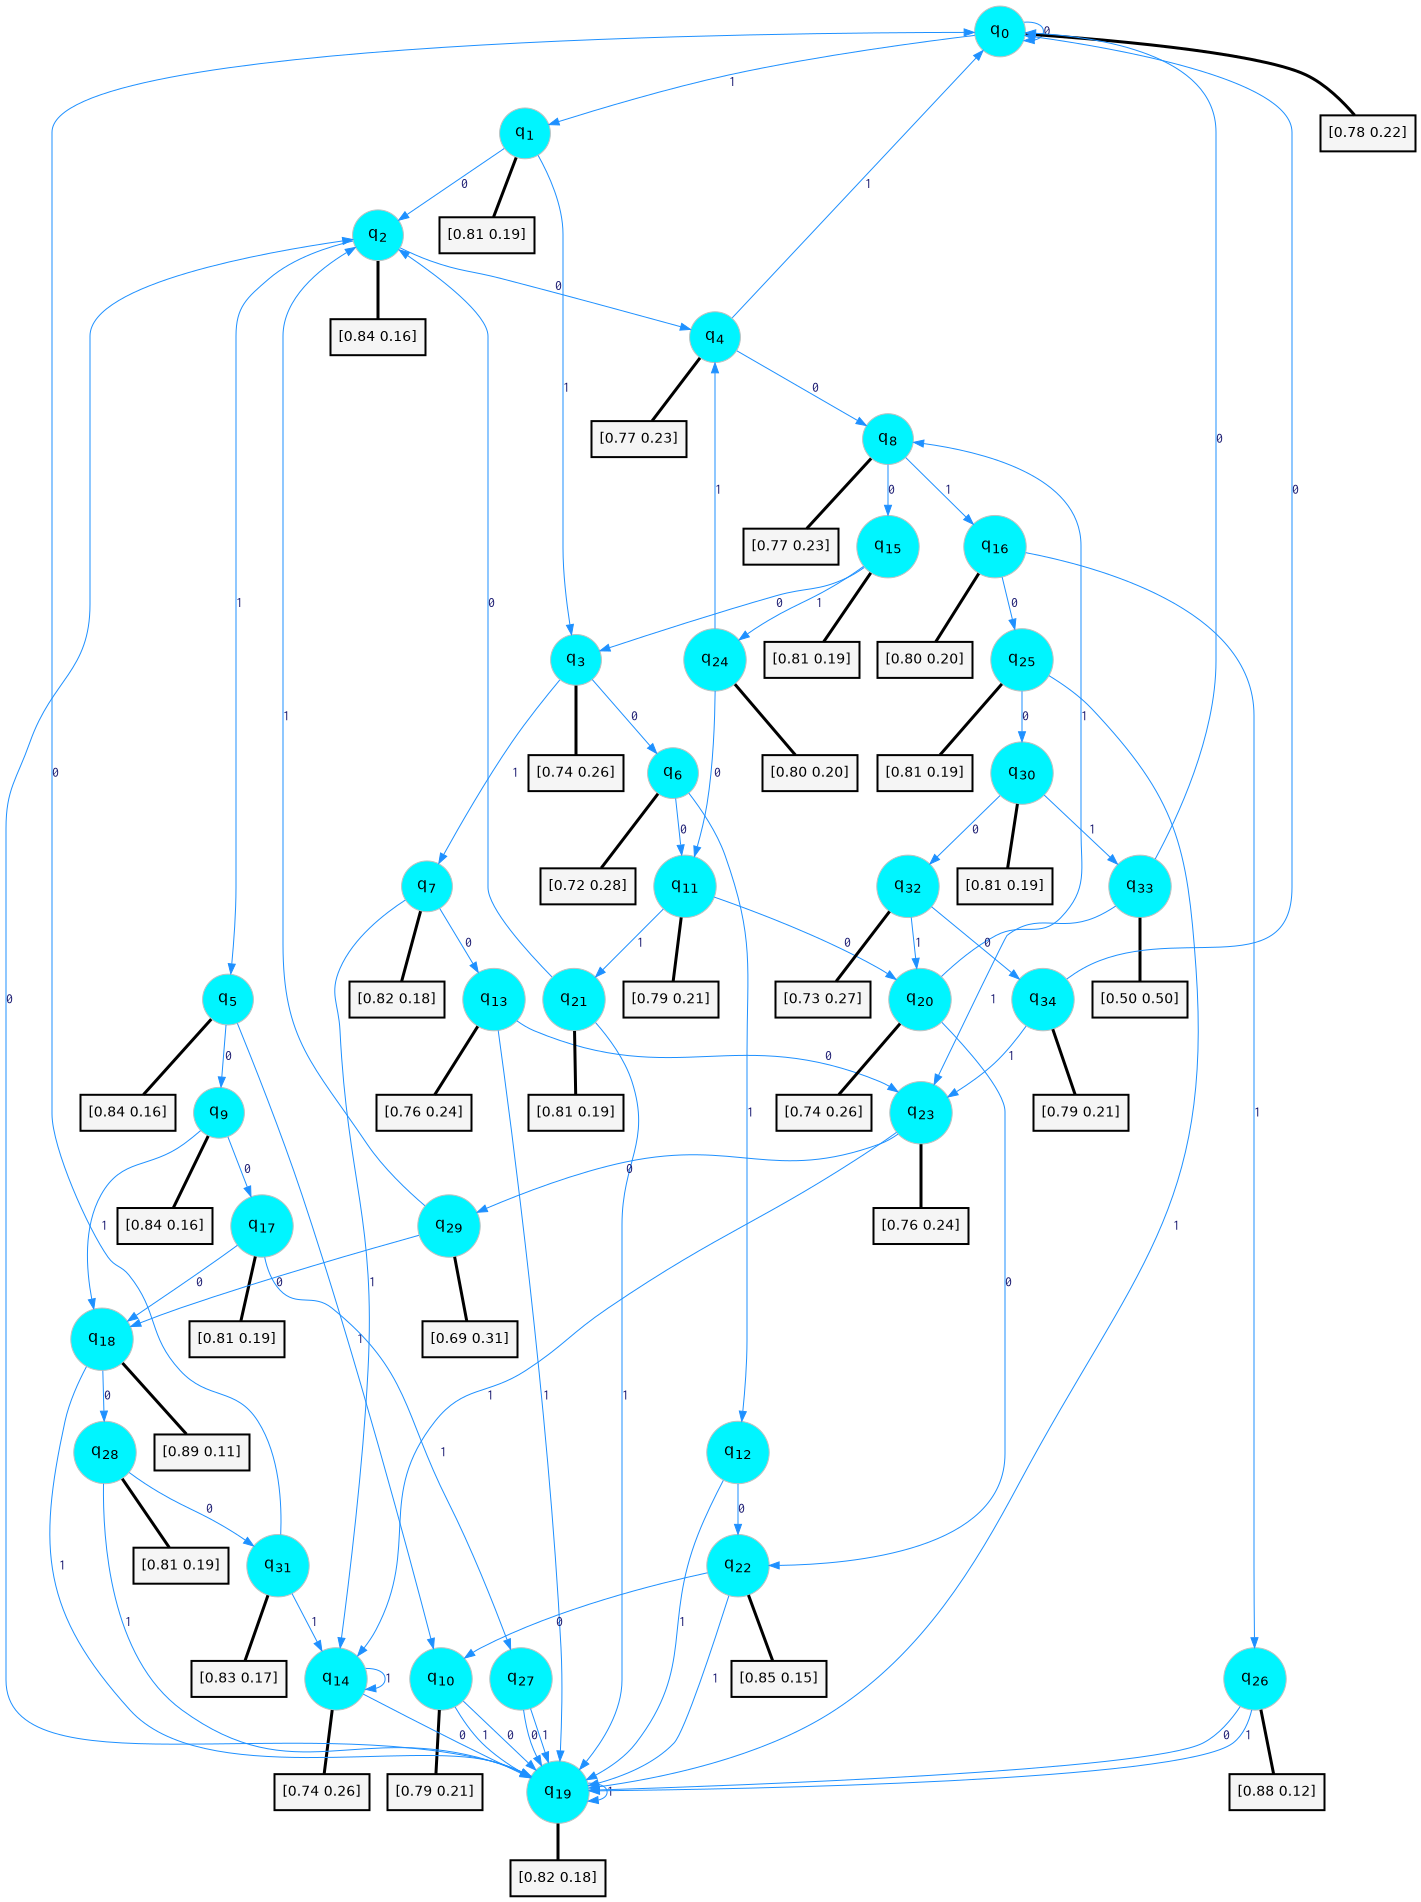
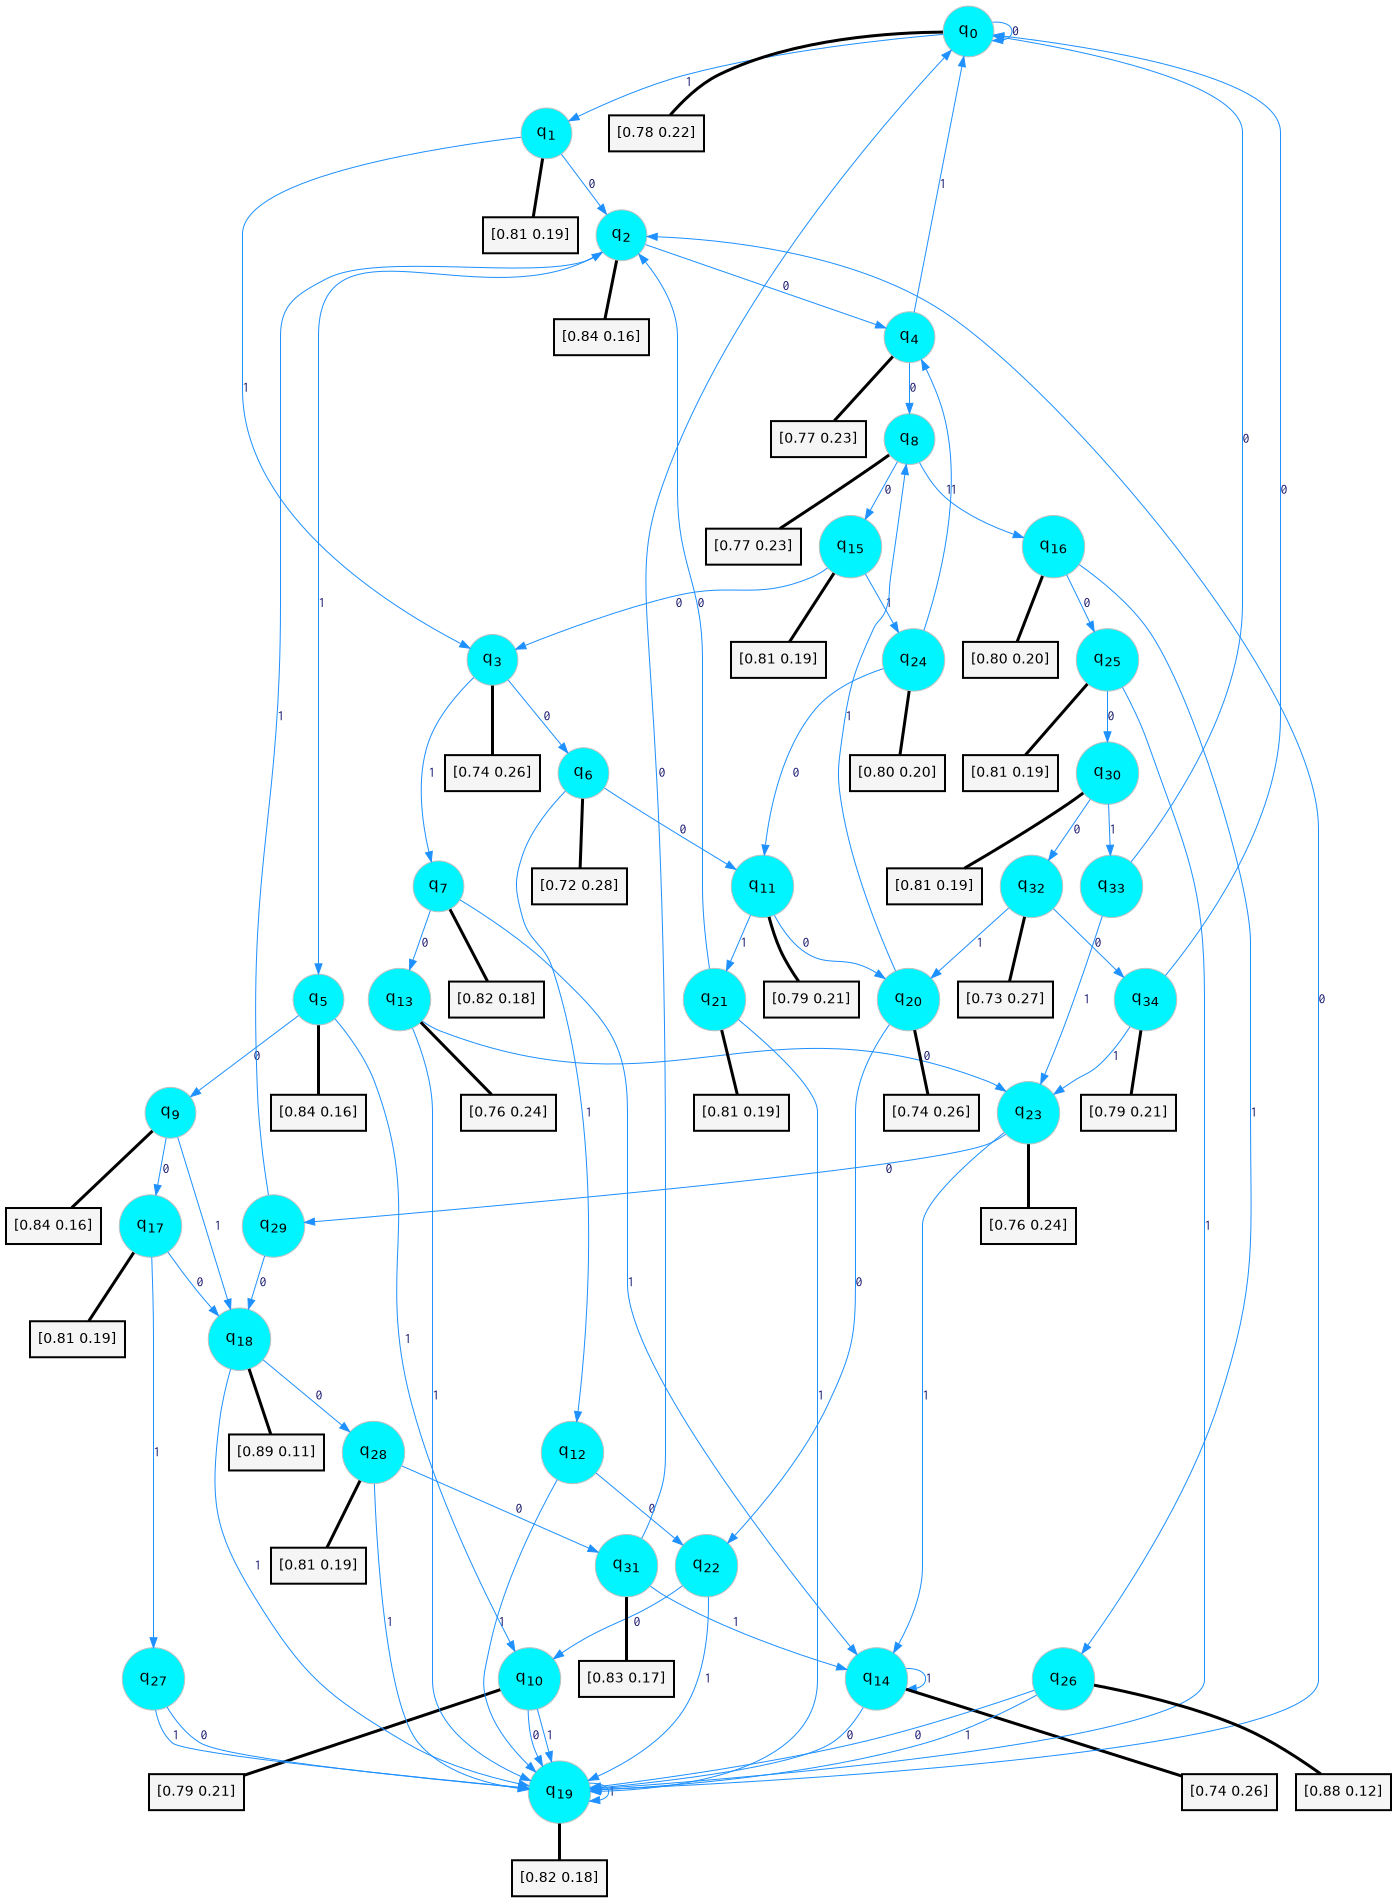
(1140, 1000) -> none
(470, 1339) -> none
(779, 1679) -> none
